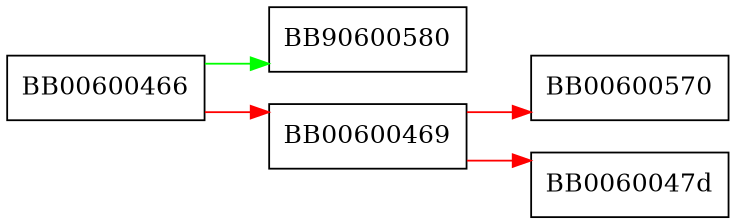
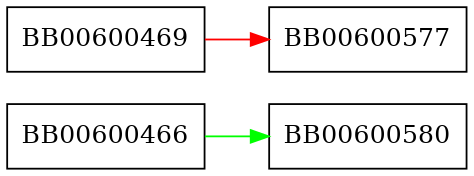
(368, 39) -> (368, 136)
(630, 88) -> (368, 39)
(228, 112) -> none
(630, 185) -> none
